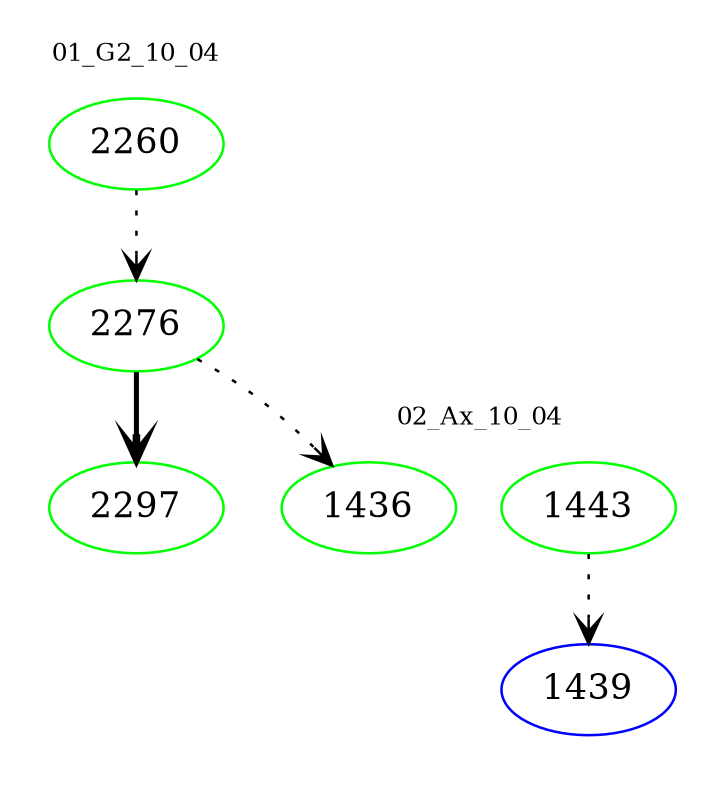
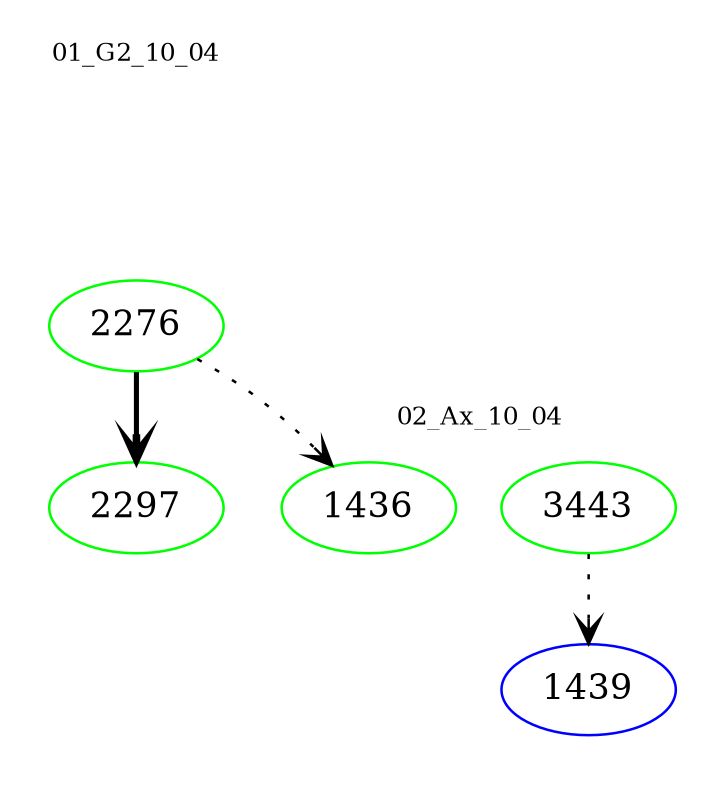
(136, 144) -> none
(589, 508) -> (589, 508)
